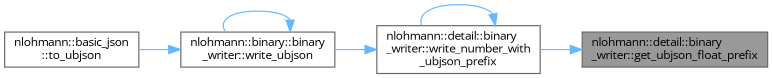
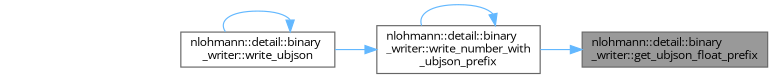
(72, 50) -> none
(258, 50) -> (258, 50)
